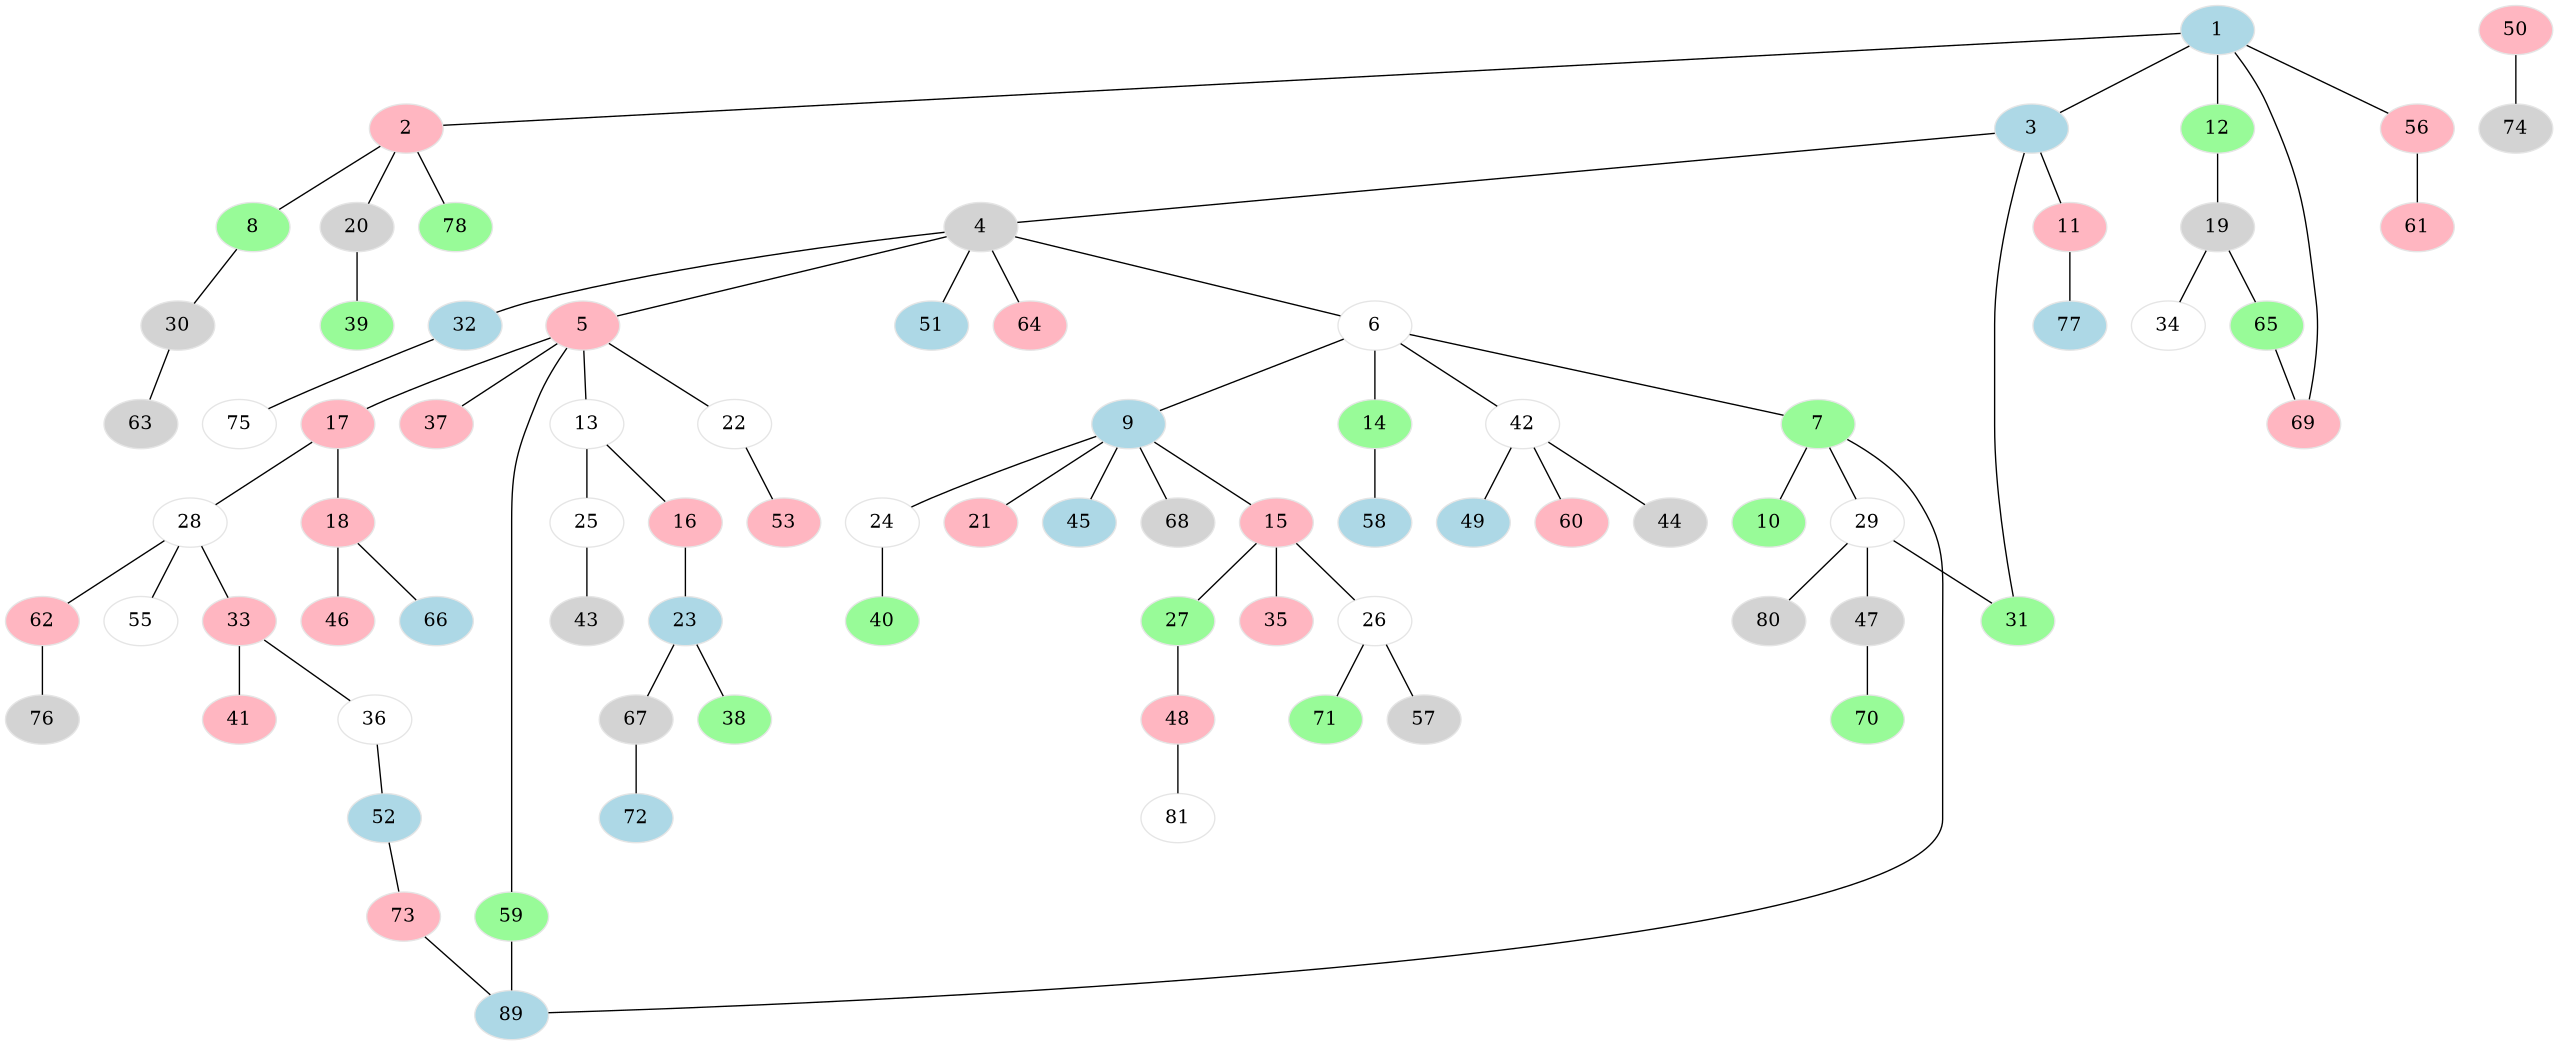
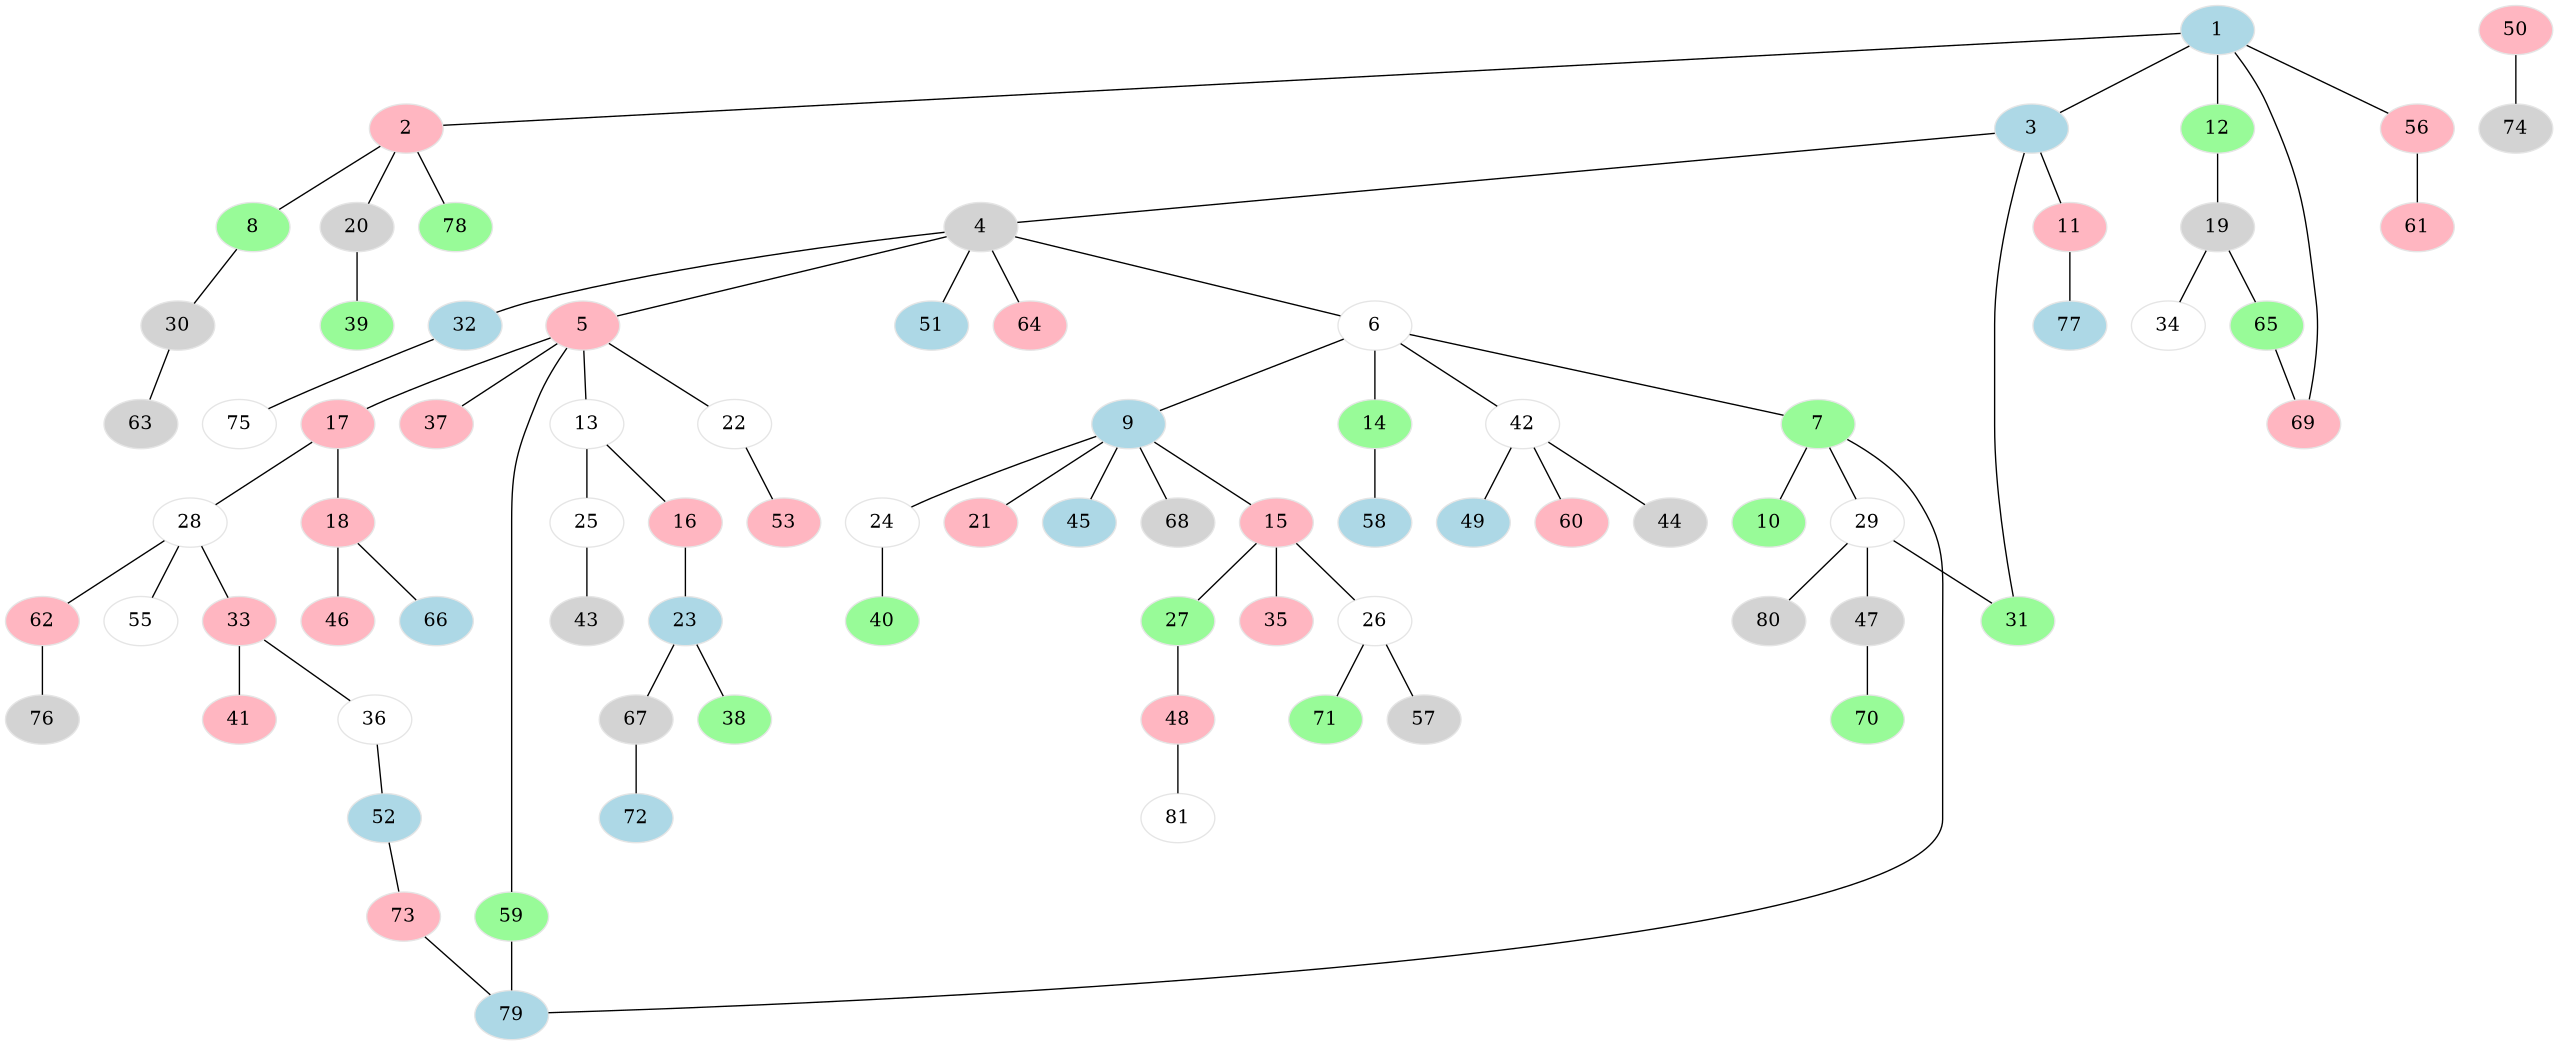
(512, 1015) -> (512, 1015)
